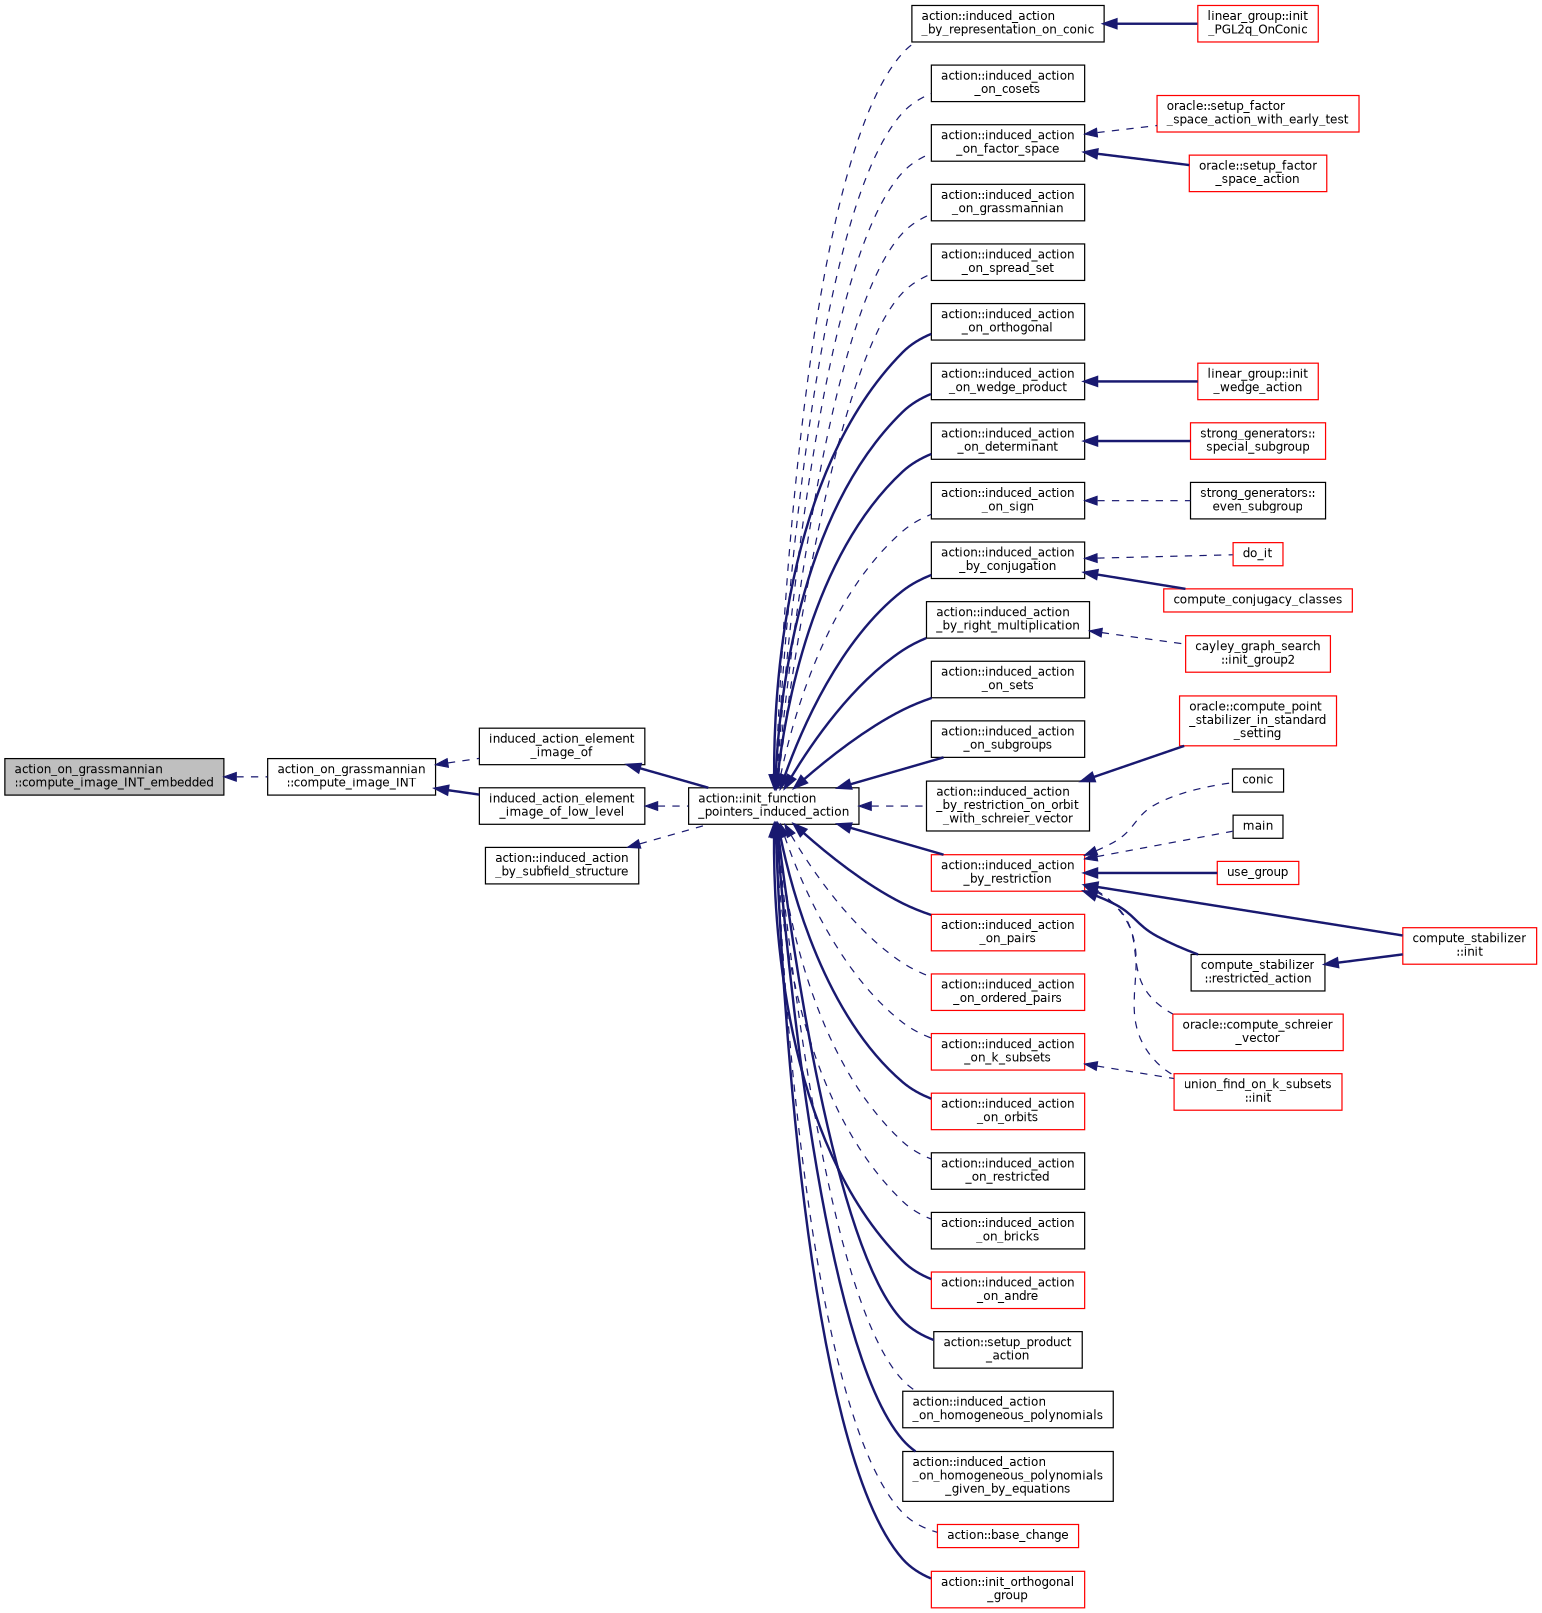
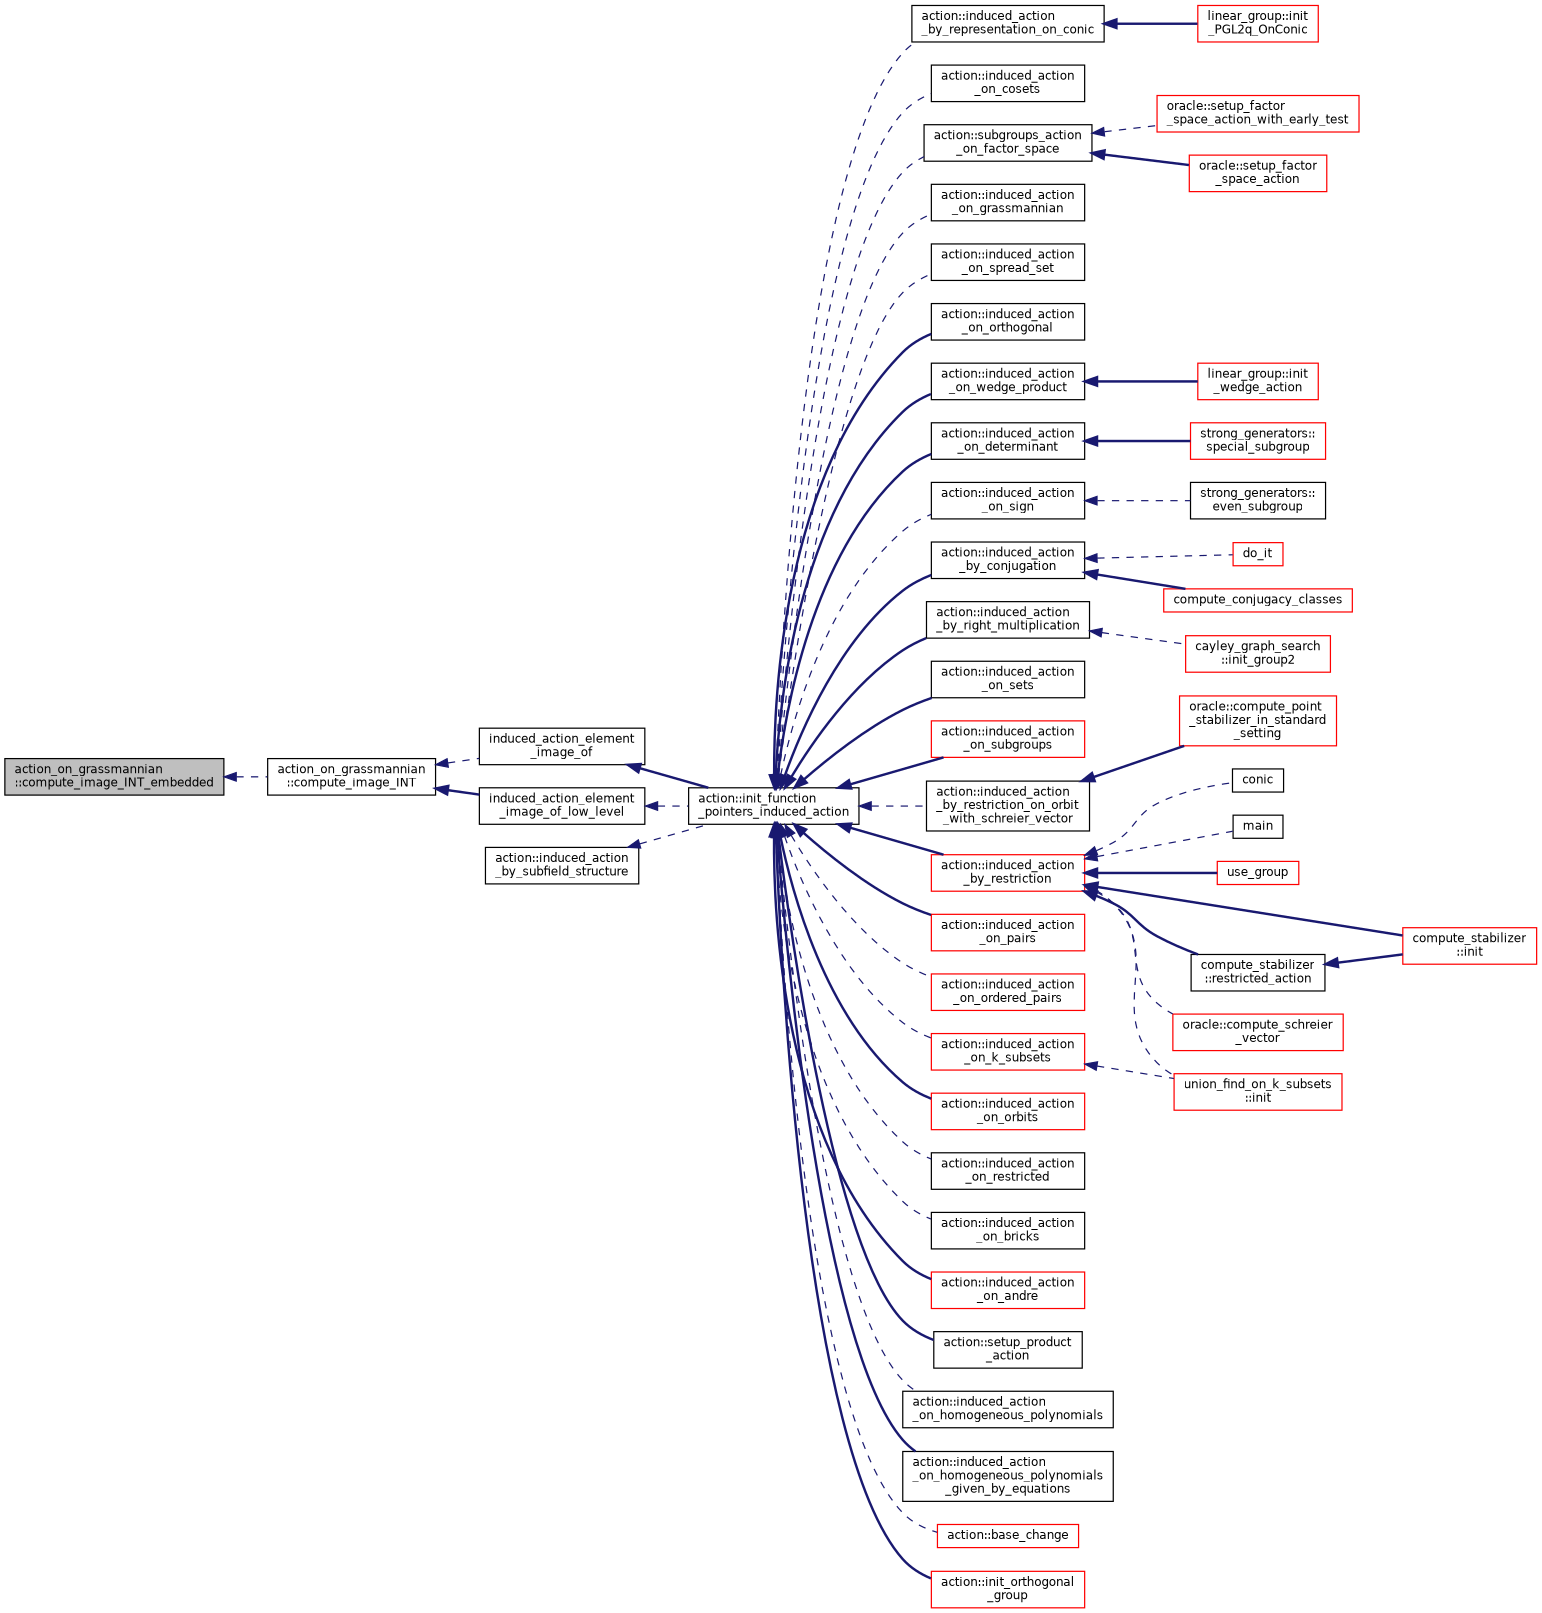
(1008, 143) -> (1008, 143)
(1008, 739) -> (1008, 739)
